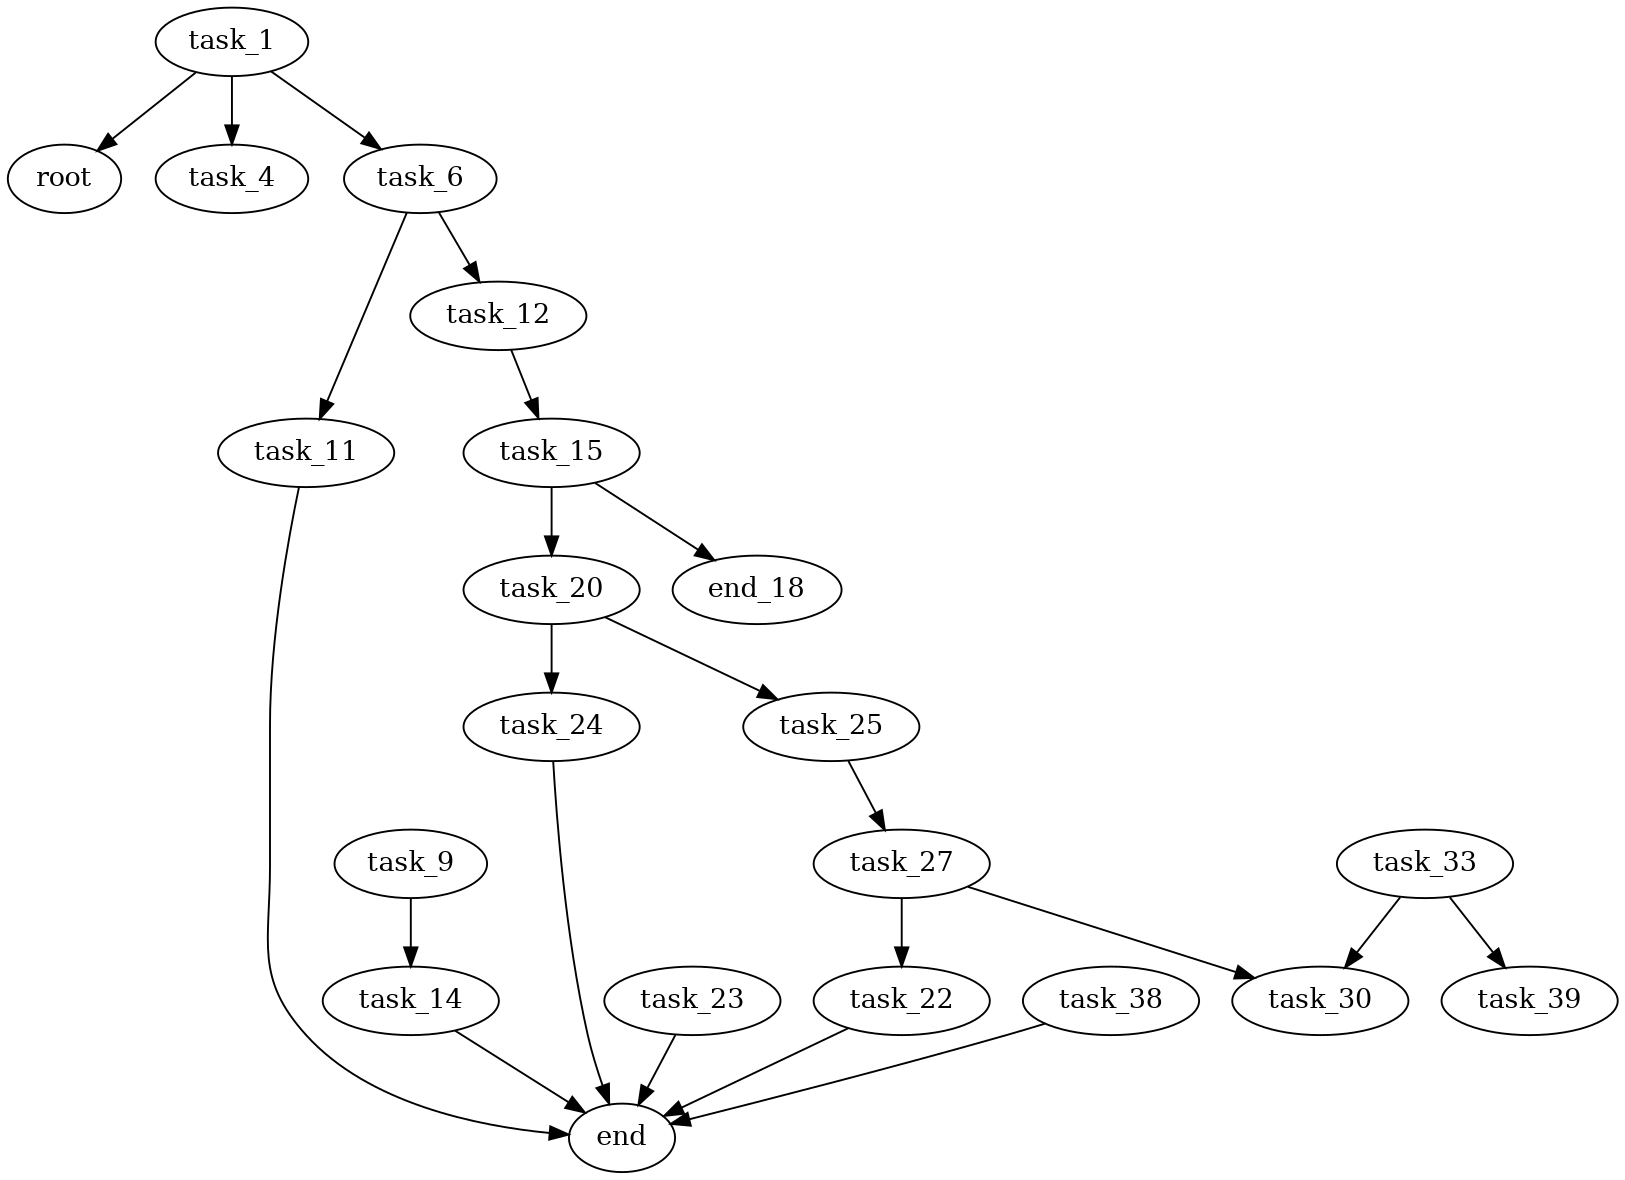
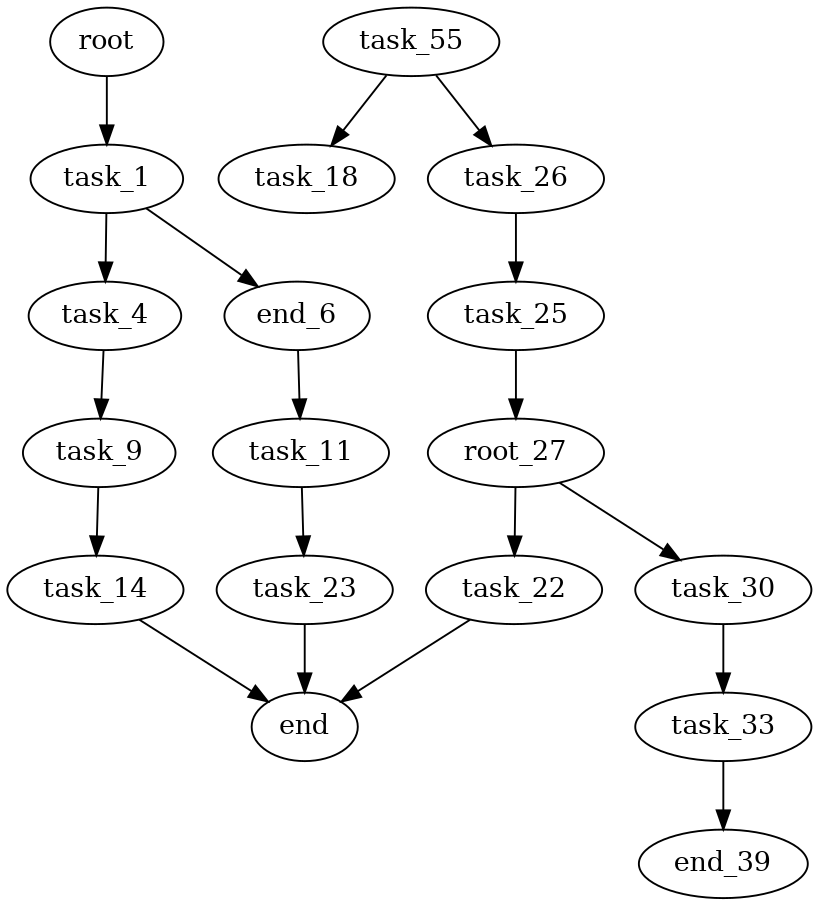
(154, 106) -> (107, 101)
(420, 179) -> (297, 316)
(498, 316) -> none
none -> (102, 375)
(552, 453) -> (411, 42)
(552, 590) -> (516, 179)
(757, 590) -> (307, 179)
(552, 727) -> none
(902, 864) -> (516, 453)
(269, 899) -> (303, 512)
(1379, 925) -> (723, 649)
(1111, 1001) -> none
(1530, 1001) -> (723, 864)
